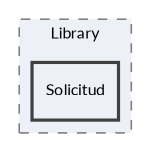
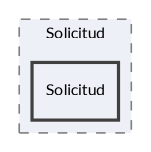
(75, 34) -> (75, 34)
